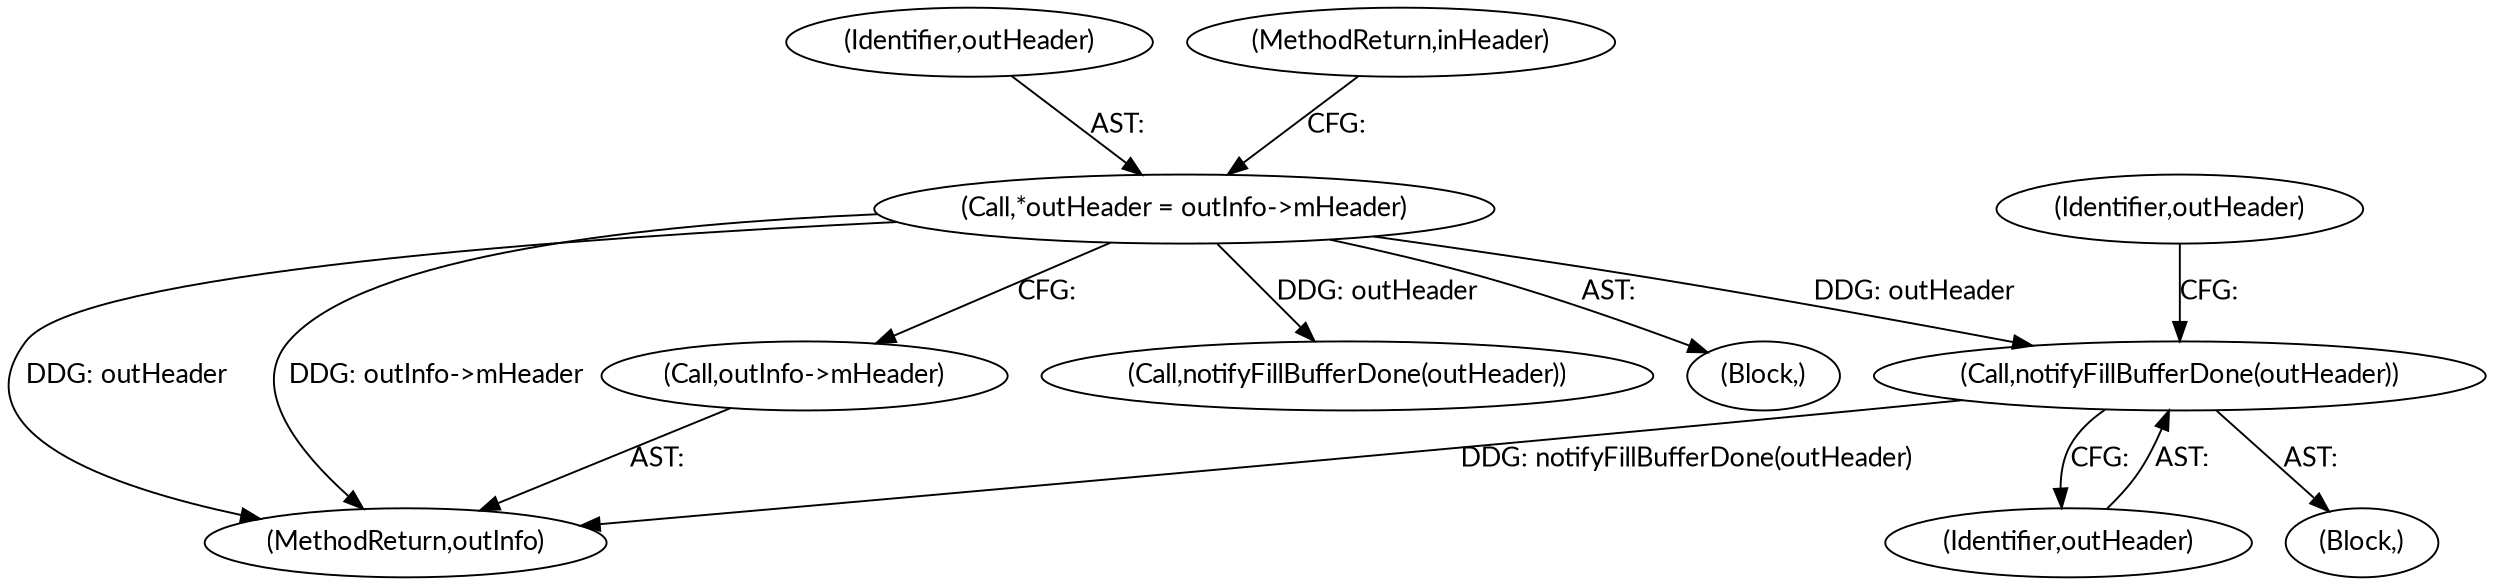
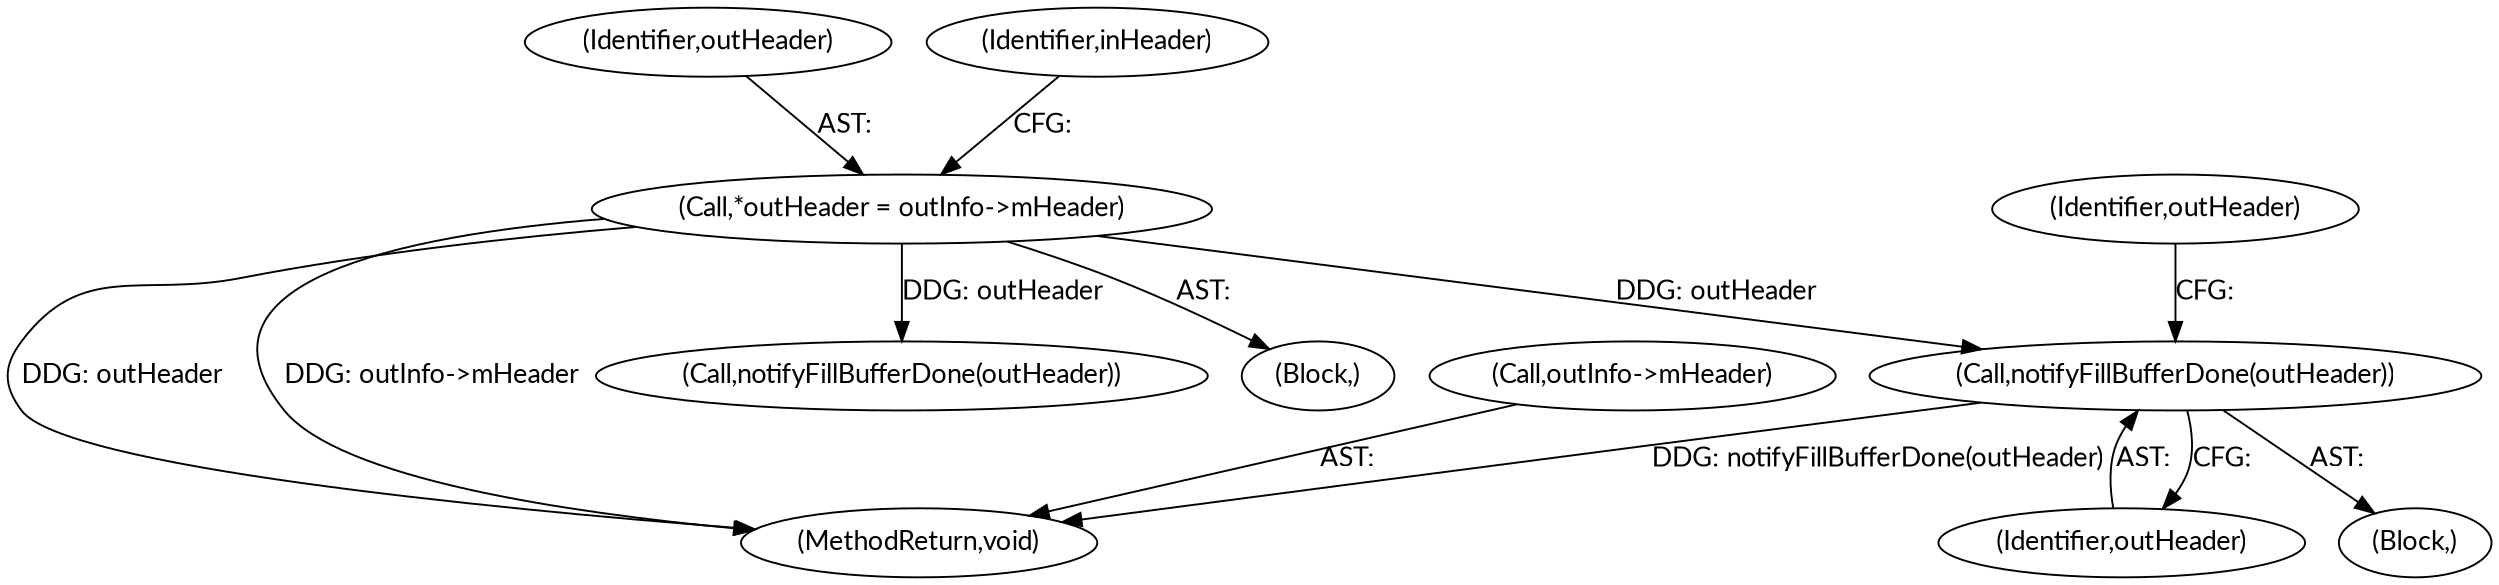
(1401, 42) -> (1098, 42)
(1002, 289) -> none
(406, 543) -> (919, 543)
